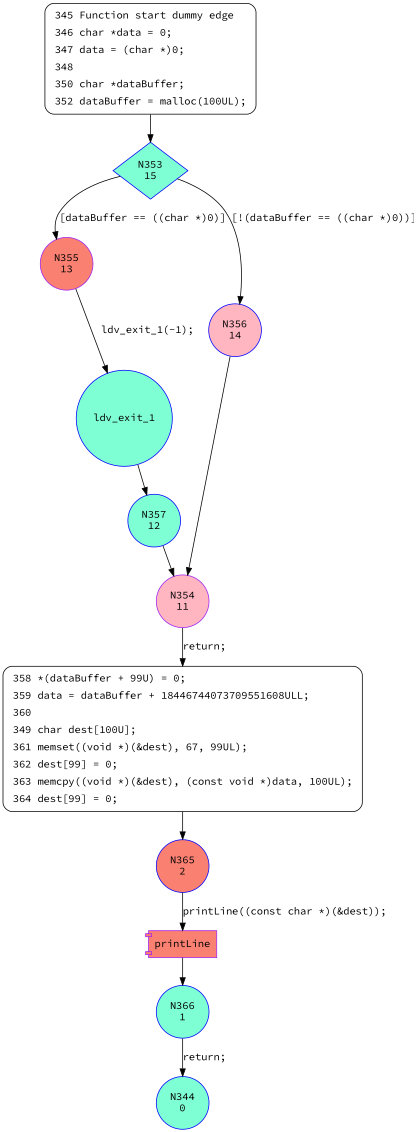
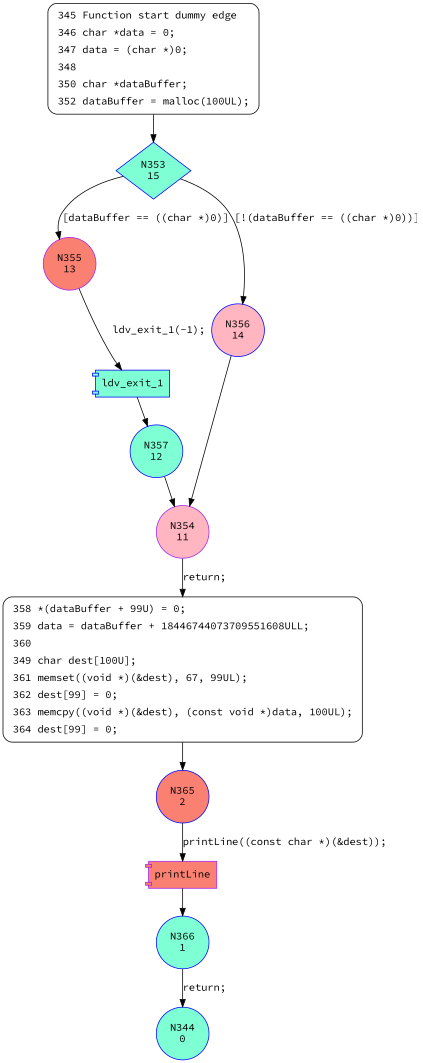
(124, 418) -> (133, 384)
